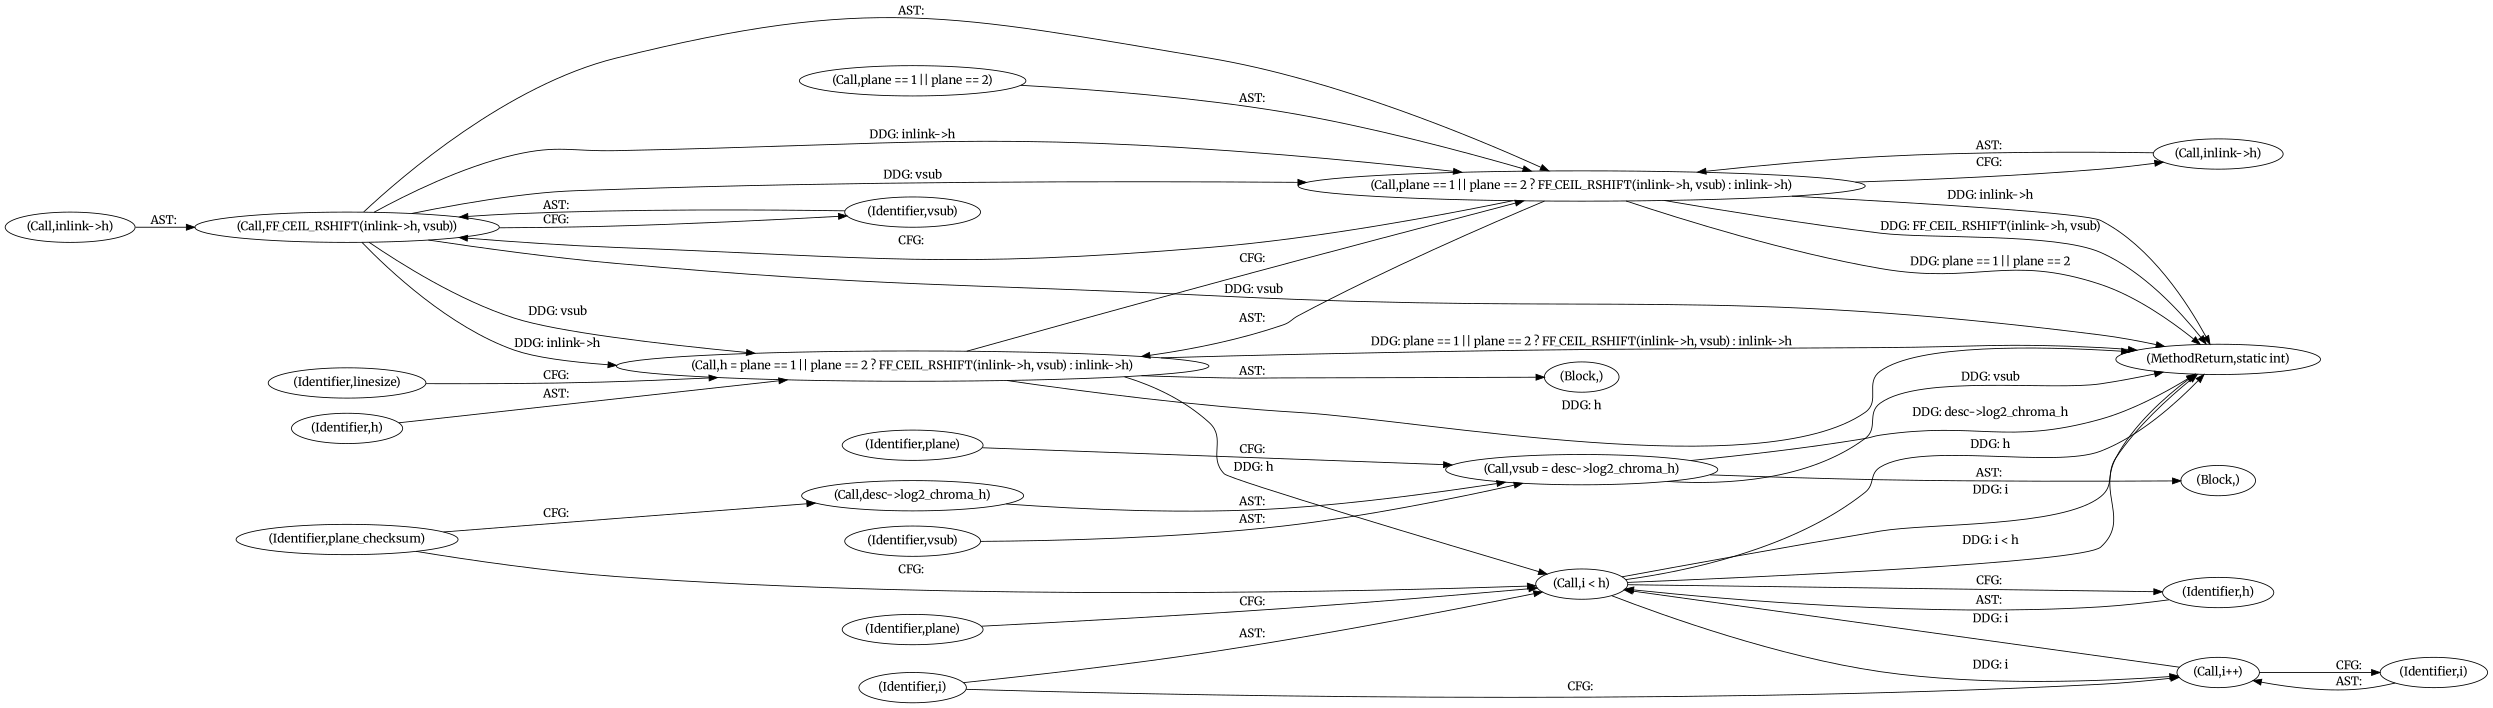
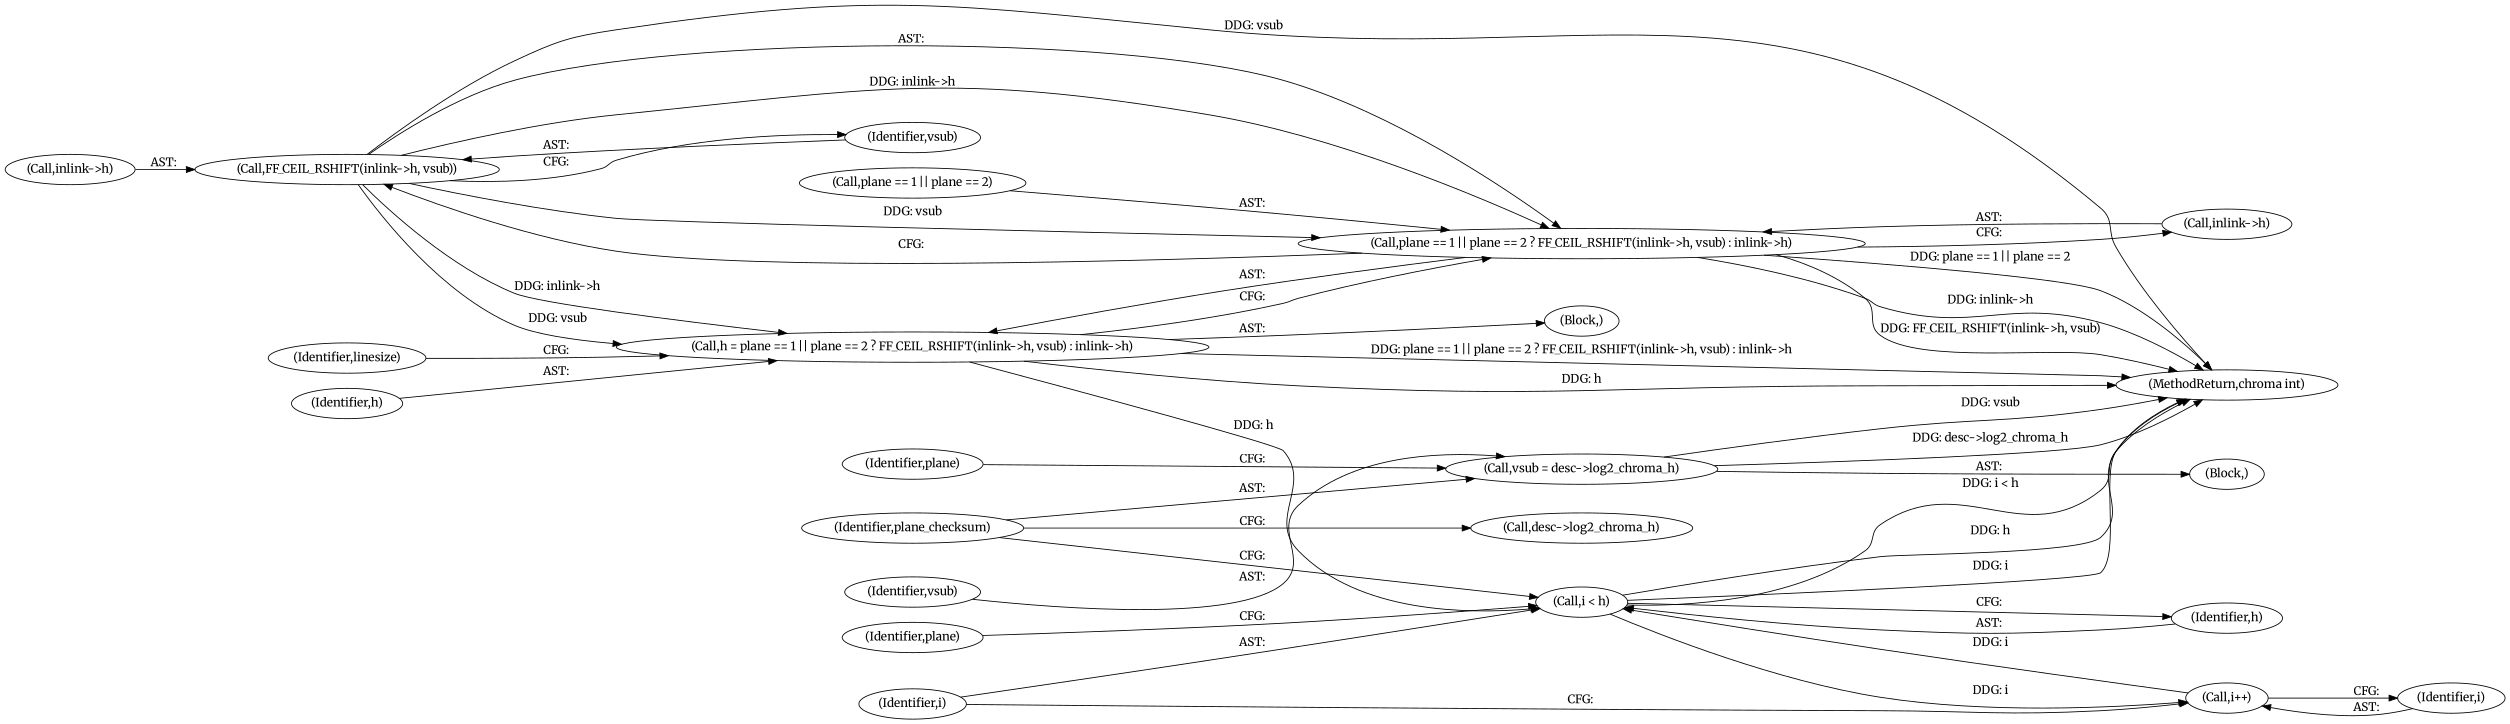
(2218, 359) -> (2227, 385)
(1252, 510) -> (1236, 500)
